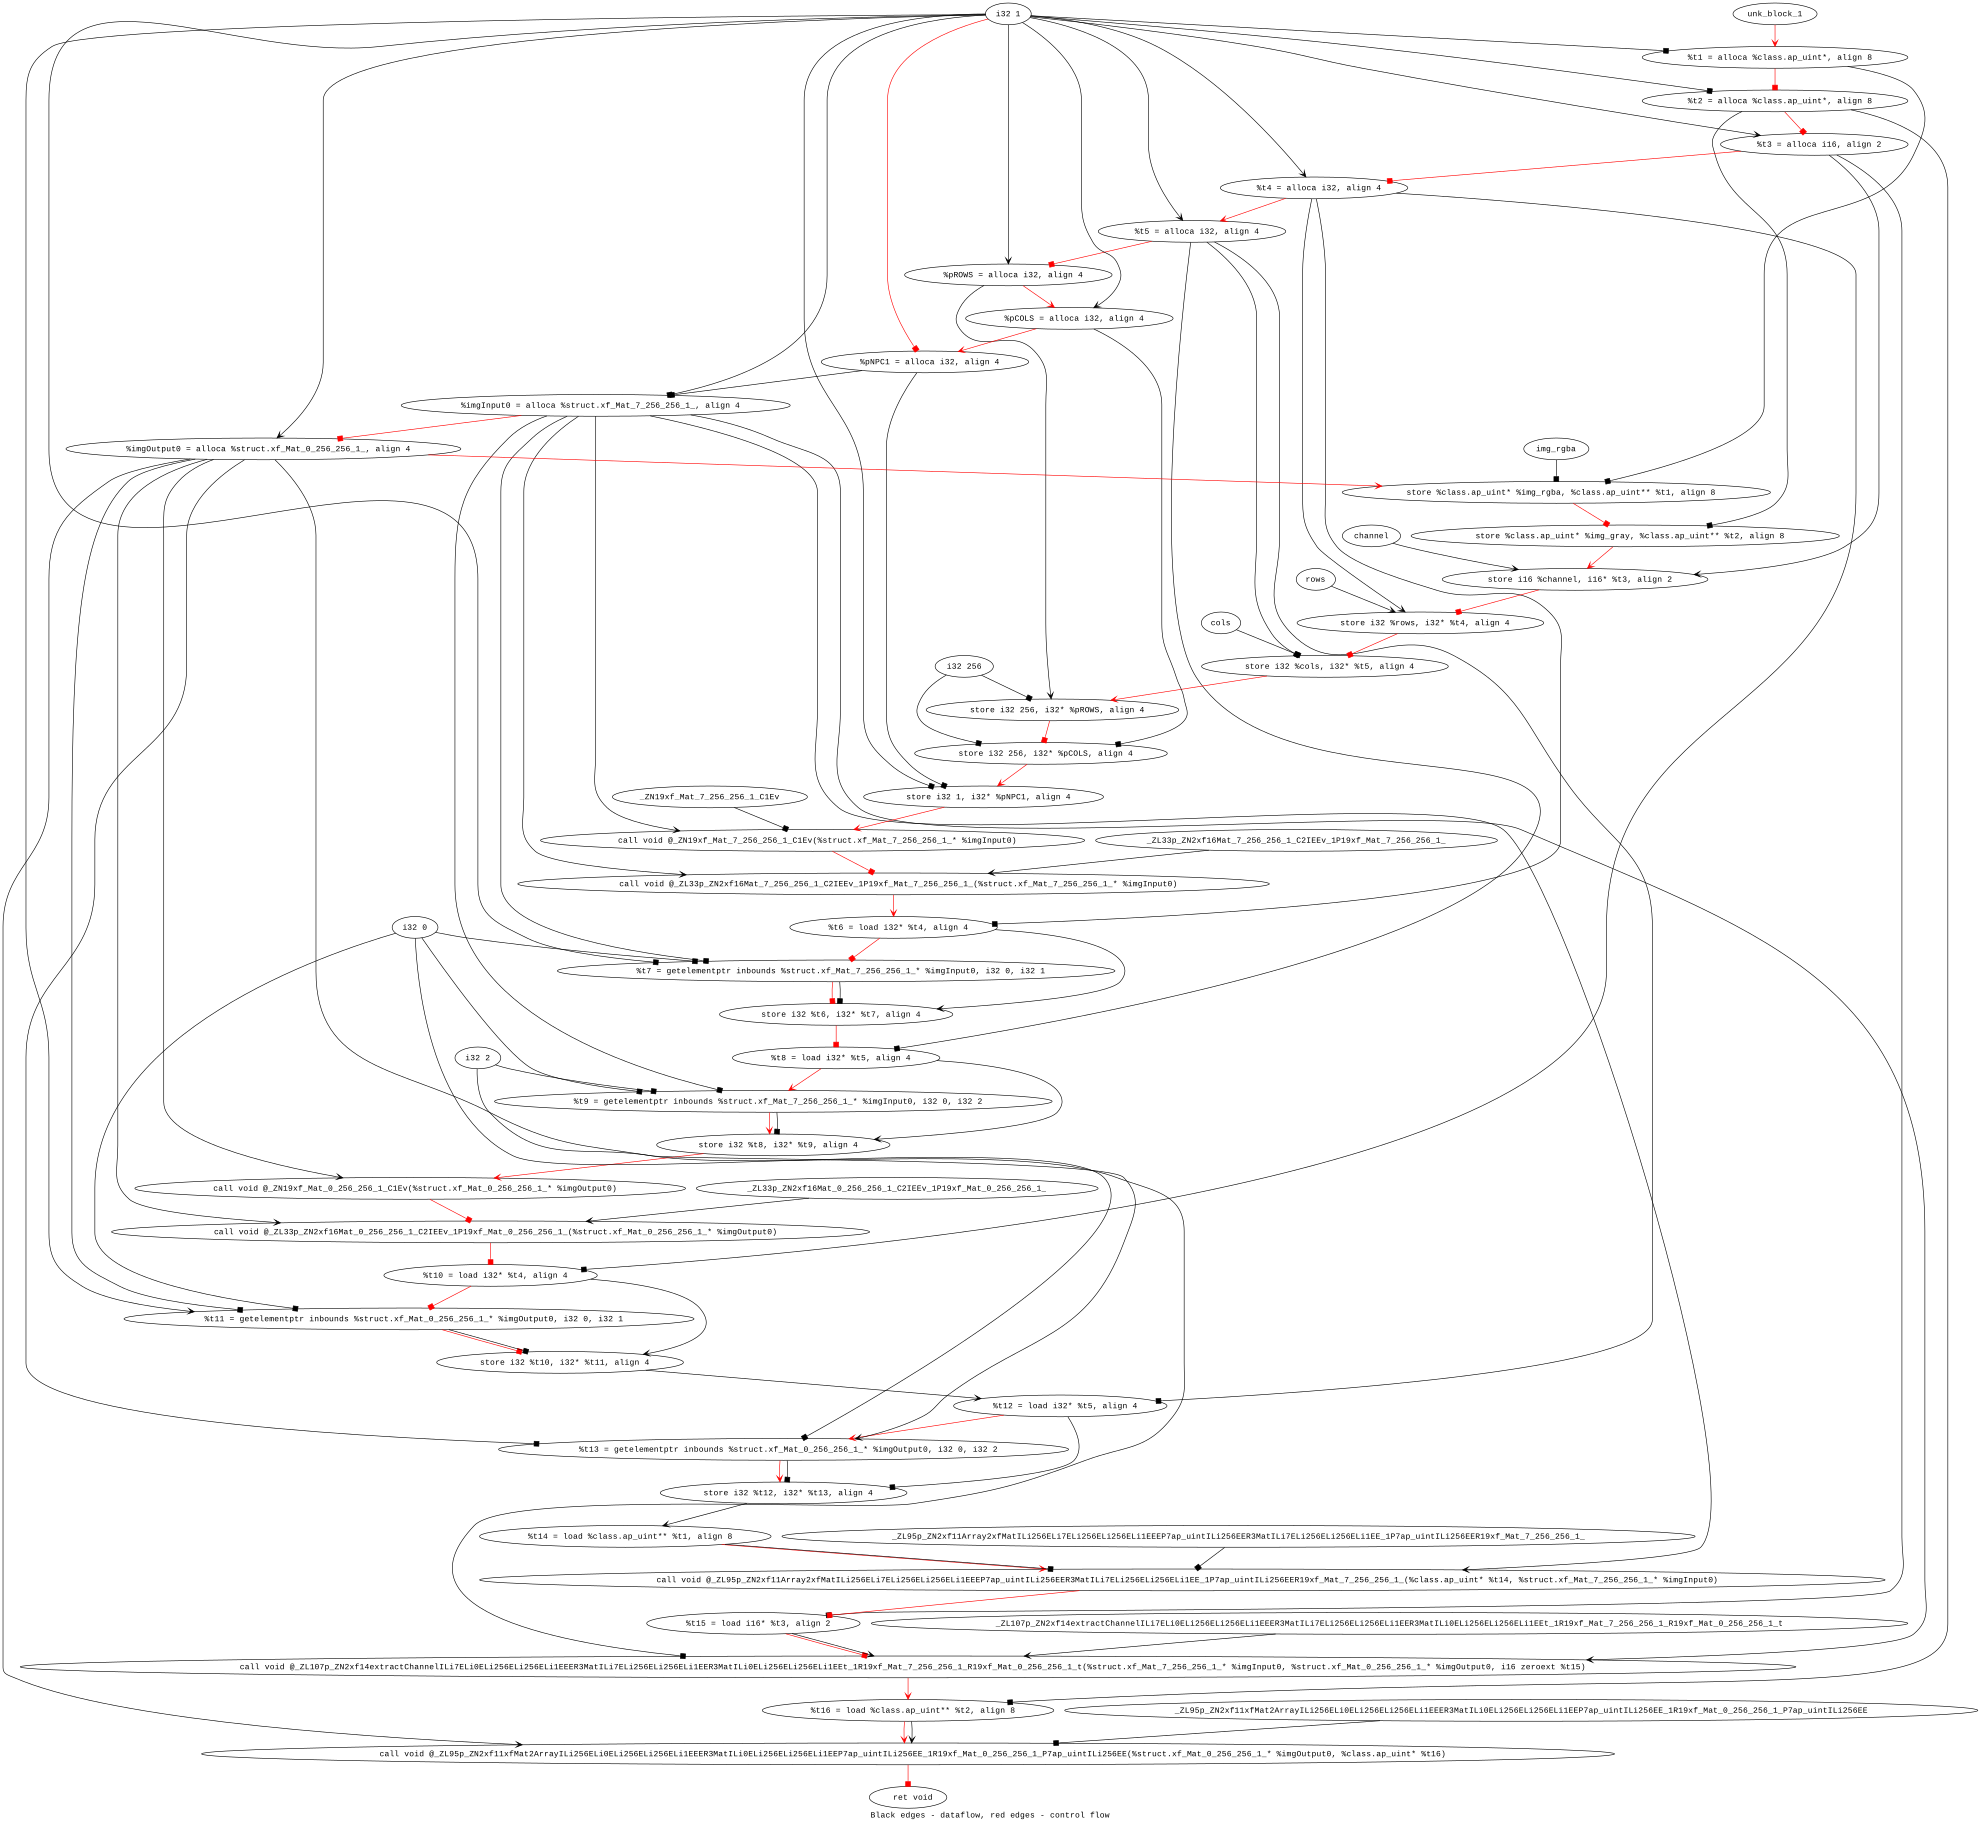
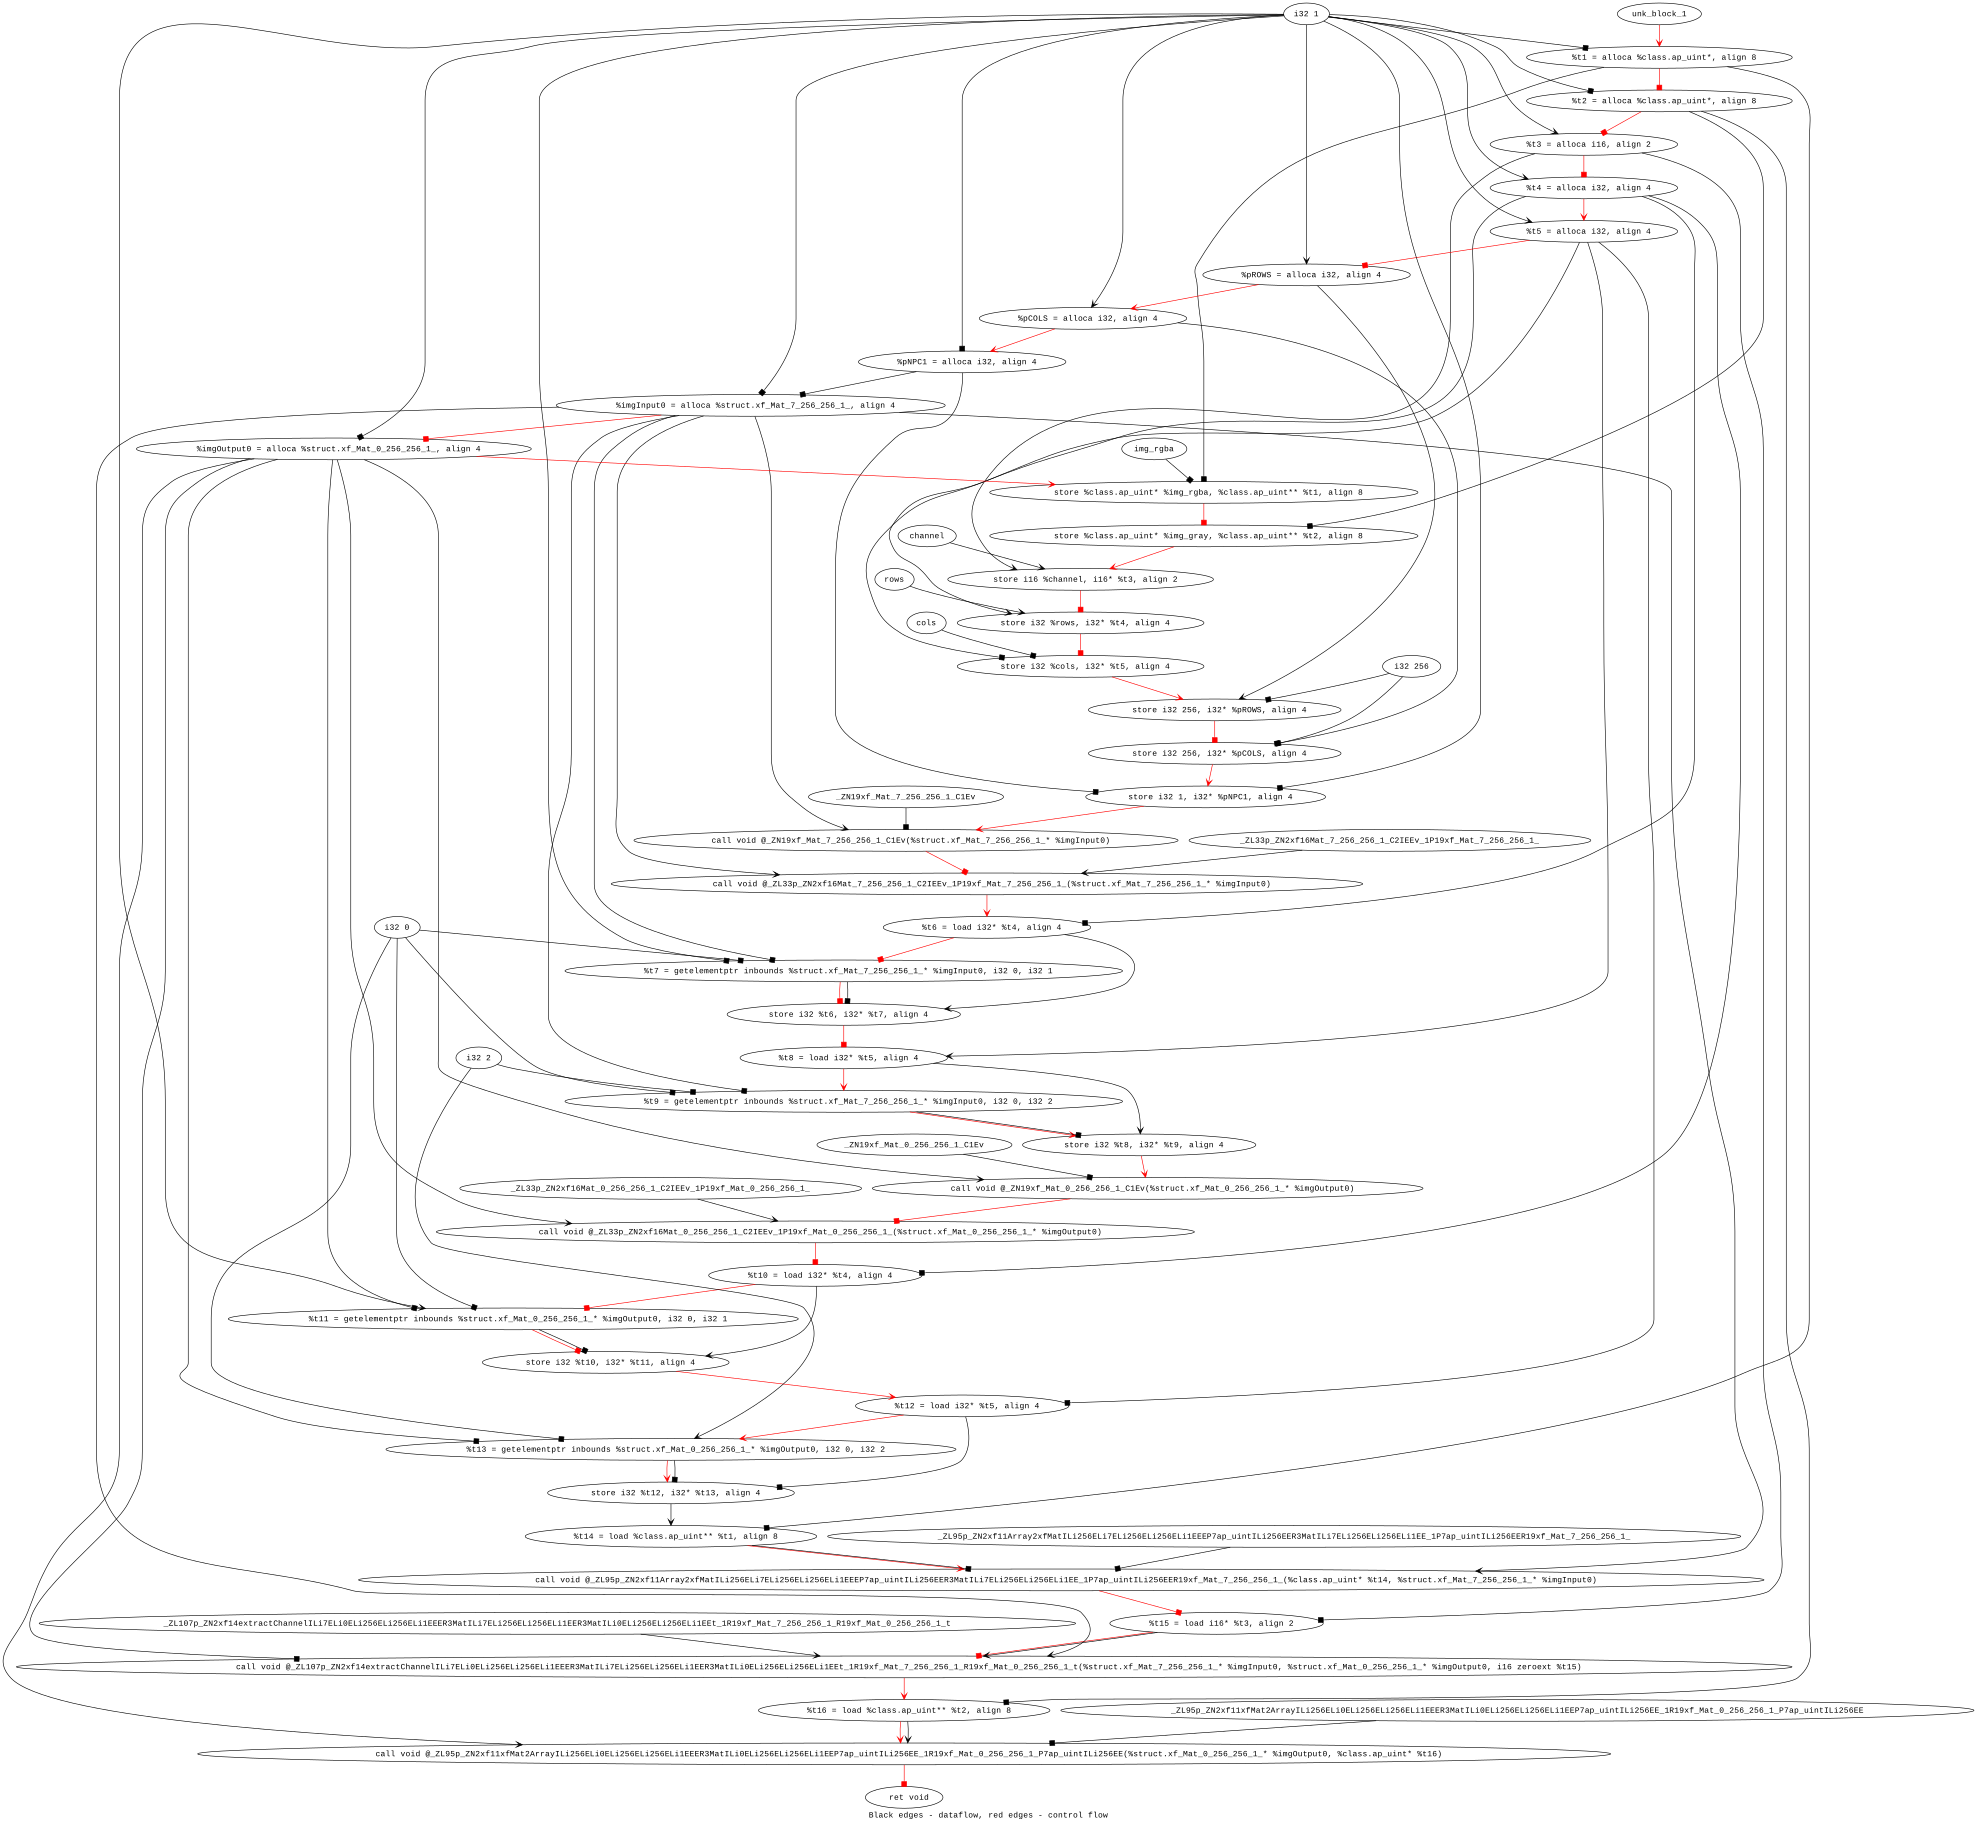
(475, 48) -> (660, 34)
(888, 157) -> (994, 64)
(1496, 778) -> (1608, 942)
none -> (914, 1145)
none -> (1809, 1205)
(810, 1384) -> (777, 1383)
